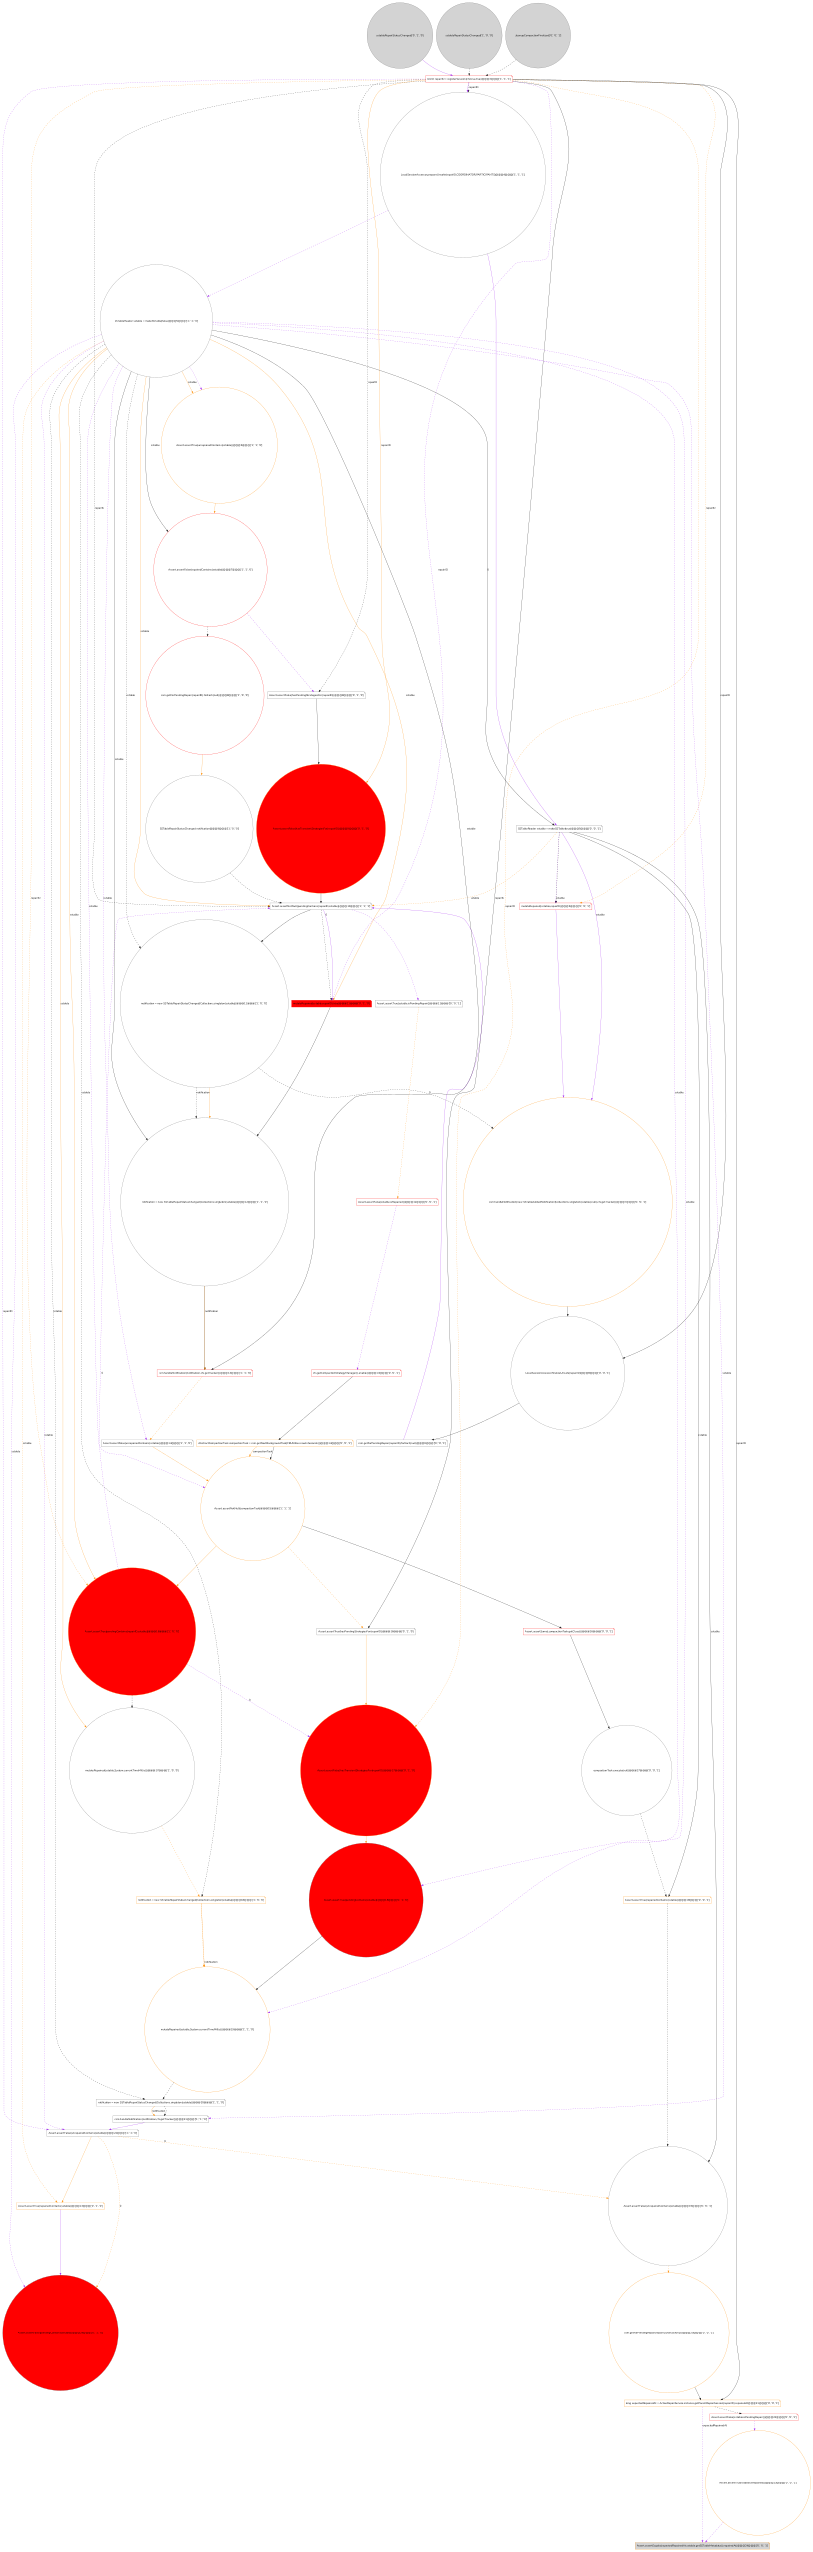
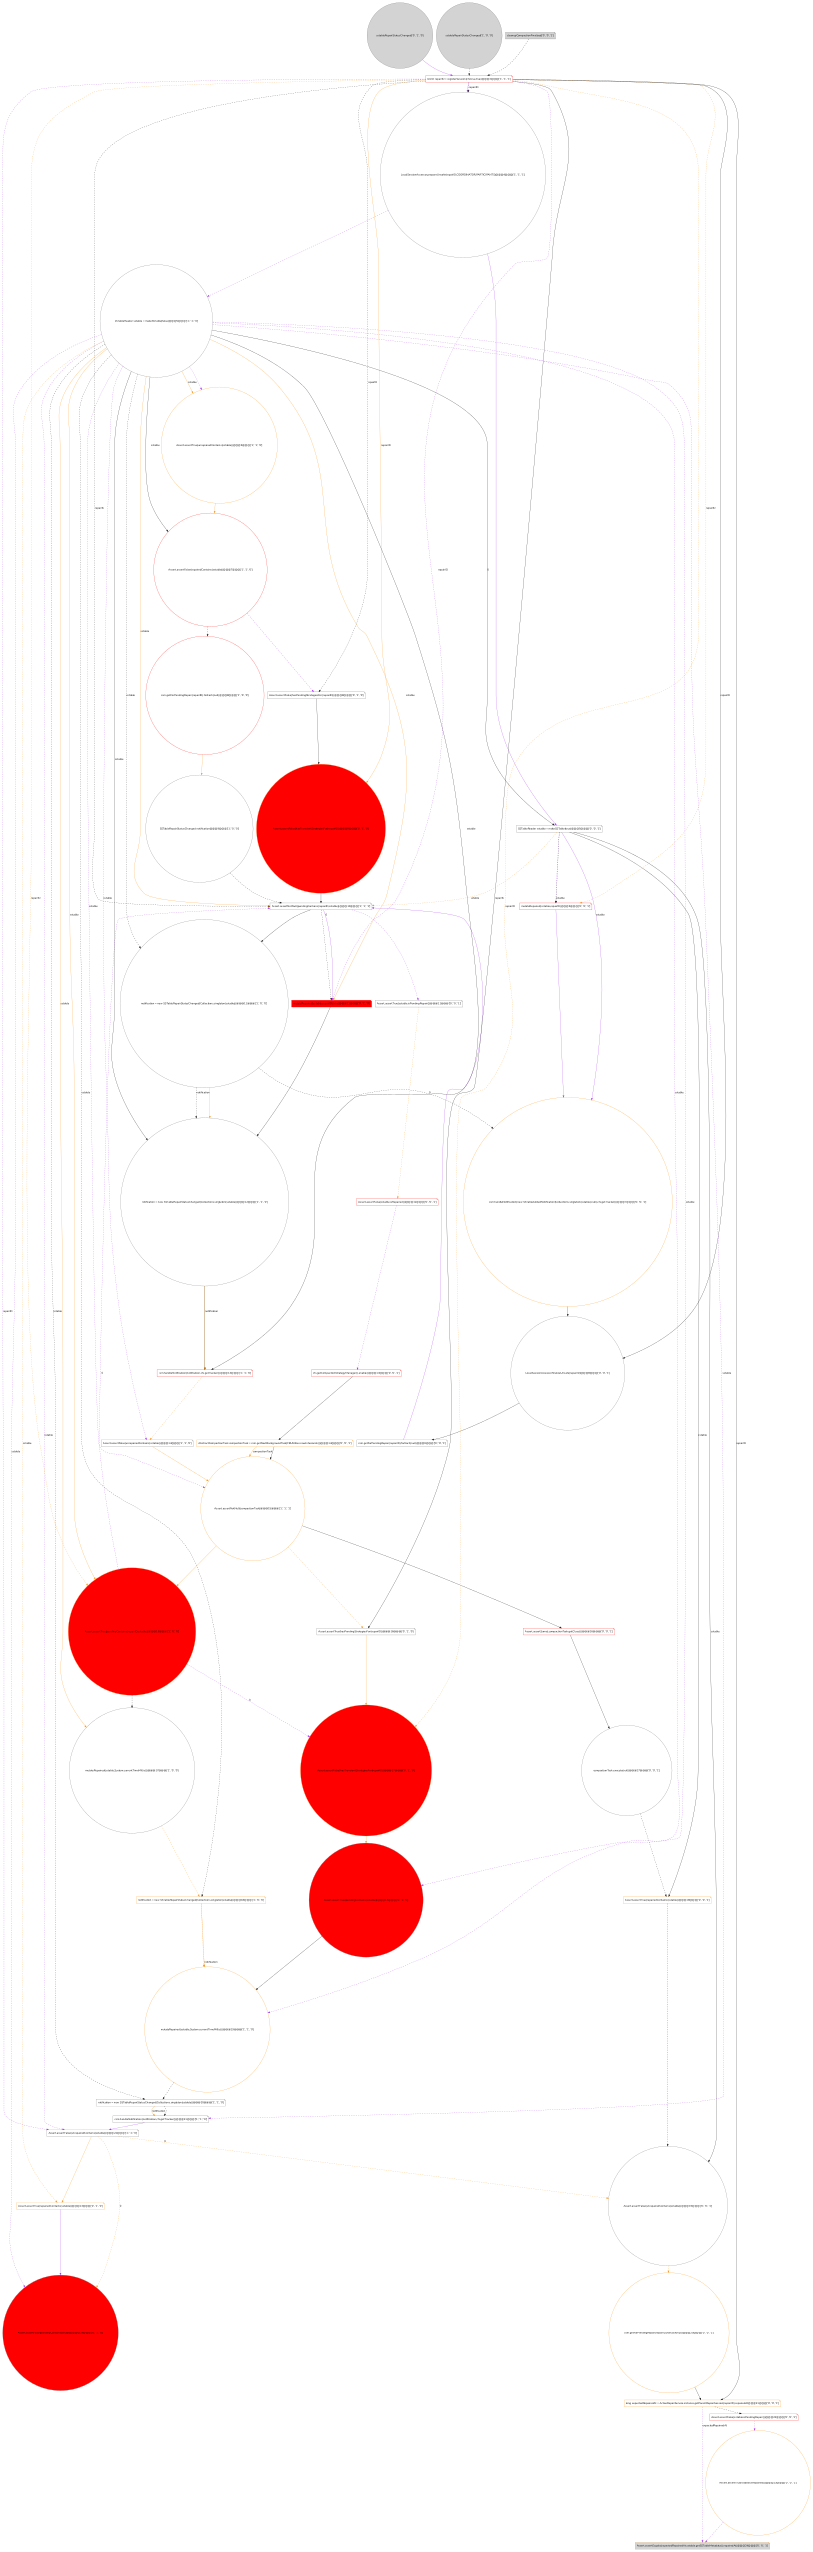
(538, 36) -> (530, 36)
